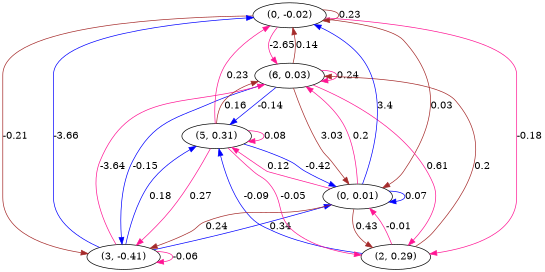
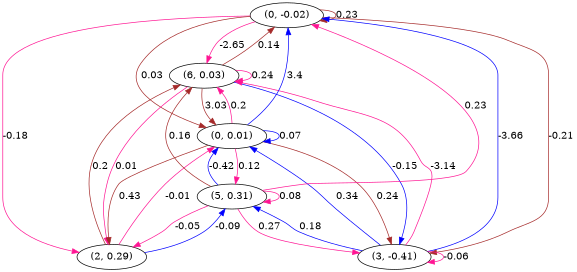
(256, 104) -> none
(113, 166) -> (443, 166)
(438, 166) -> (126, 166)
